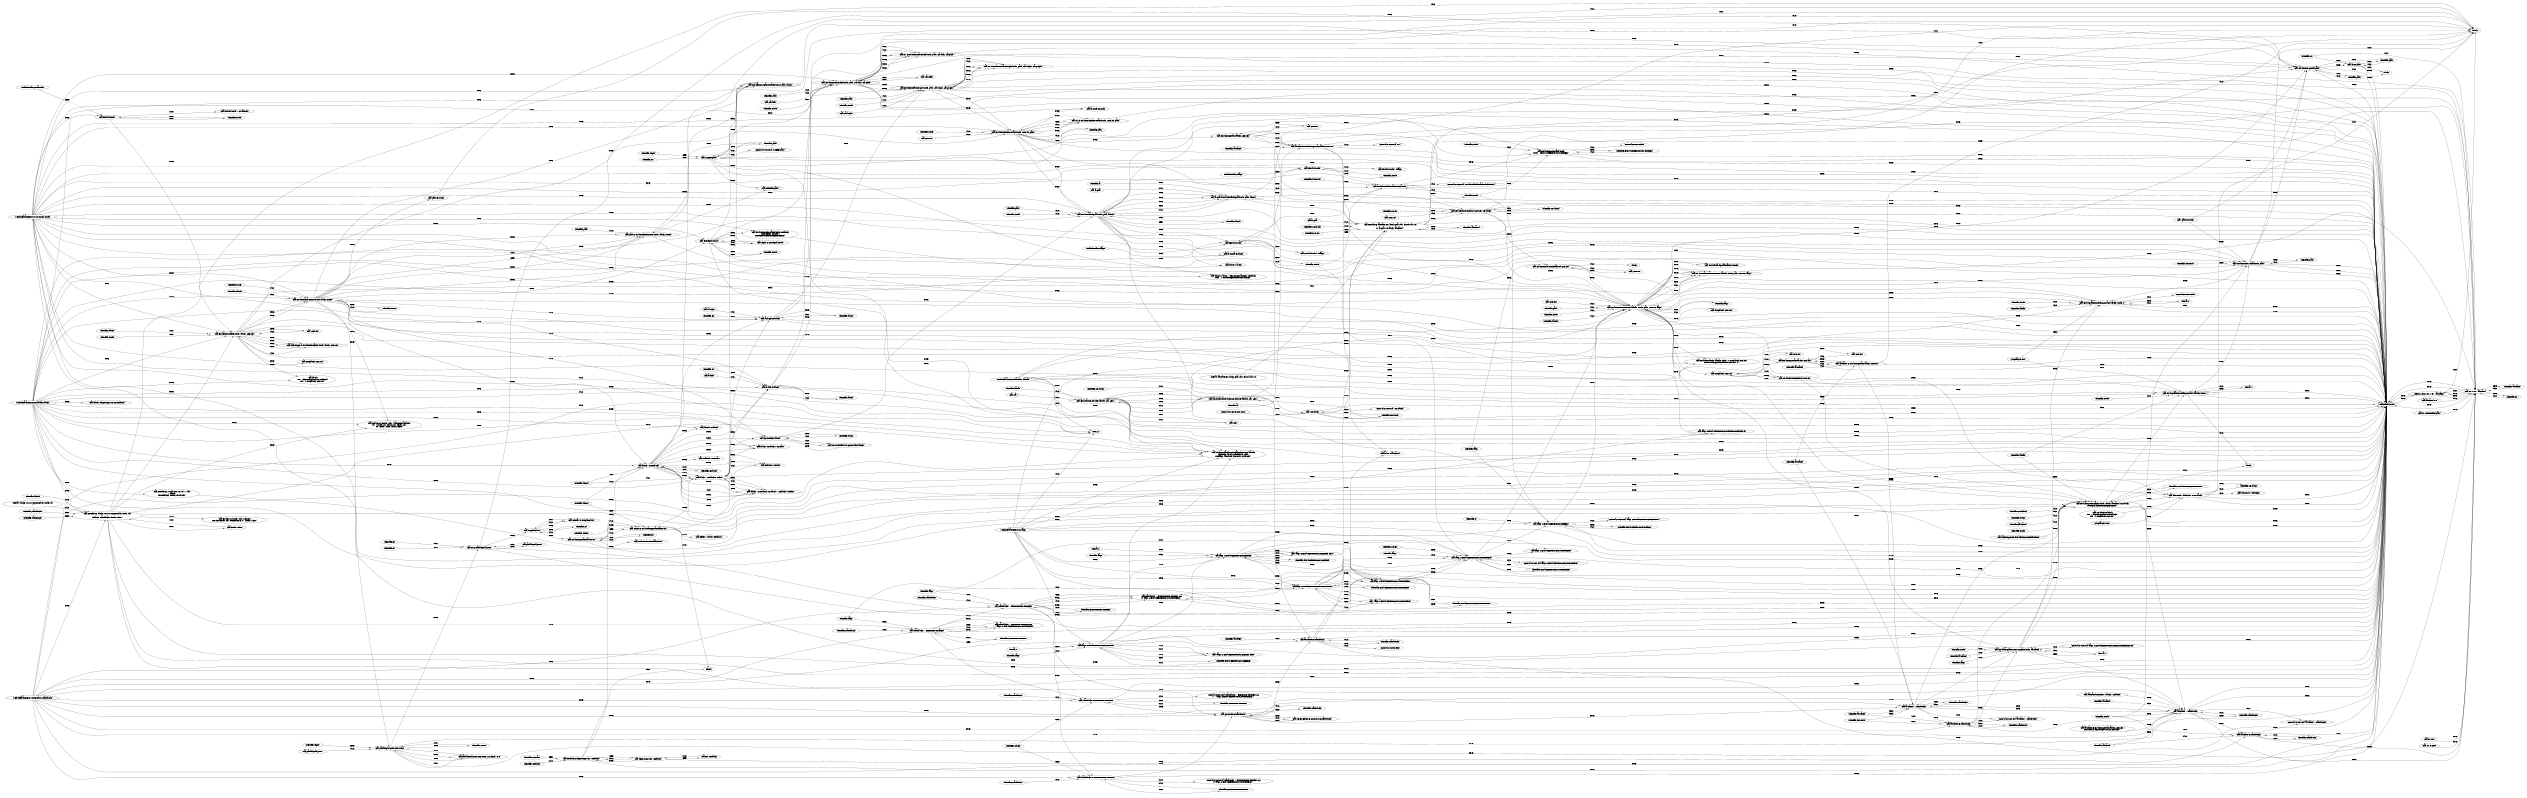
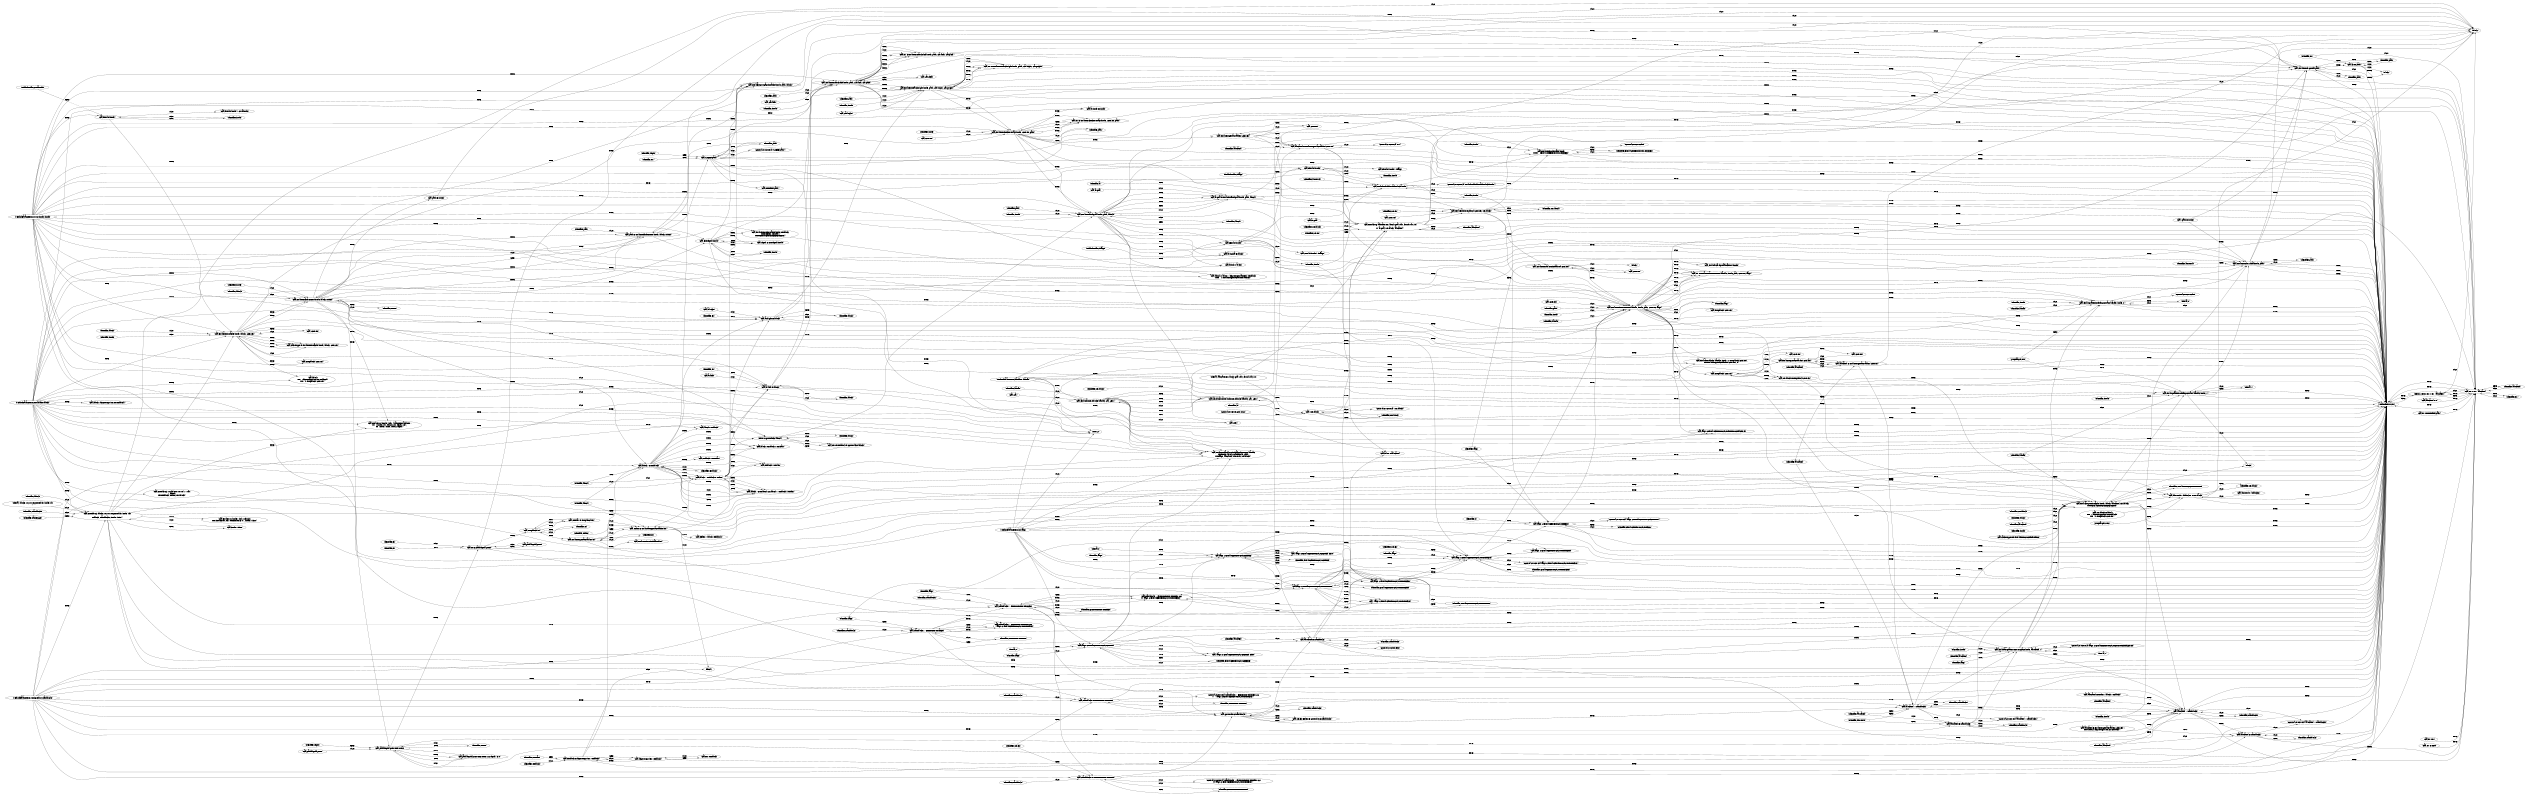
(709, 212) -> (690, 207)
(770, 438) -> (770, 438)
(2219, 494) -> (2221, 497)
